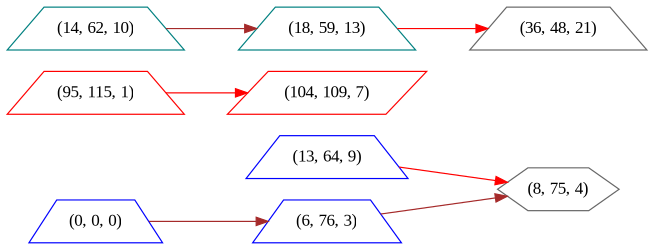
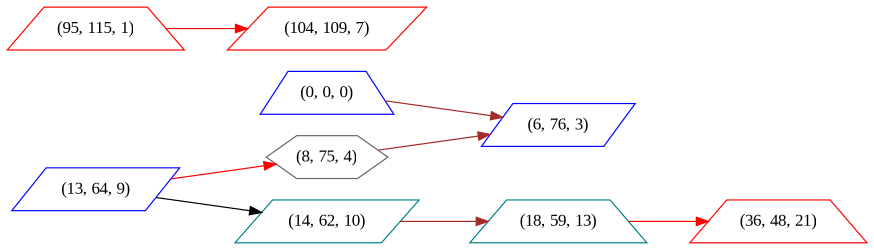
(96, 29) -> (327, 221)
(558, 29) -> (778, 221)
(327, 157) -> (96, 189)
none -> (203, 204)
(438, 206) -> (428, 143)
(327, 221) -> (558, 125)
